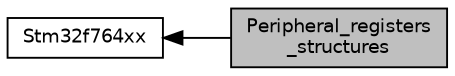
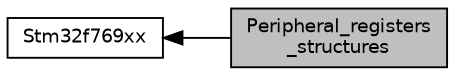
(85, 38) -> (85, 38)
